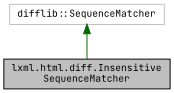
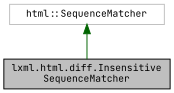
(87, 14) -> (87, 14)
